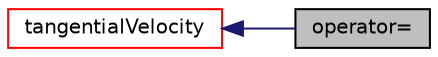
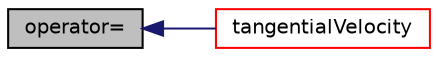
(269, 29) -> (190, 29)
